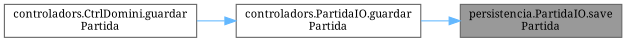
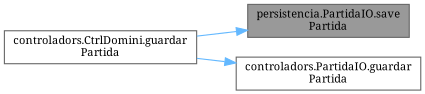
(435, 21) -> (217, 34)
